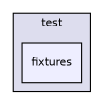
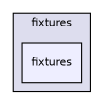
(52, 24) -> (52, 24)
